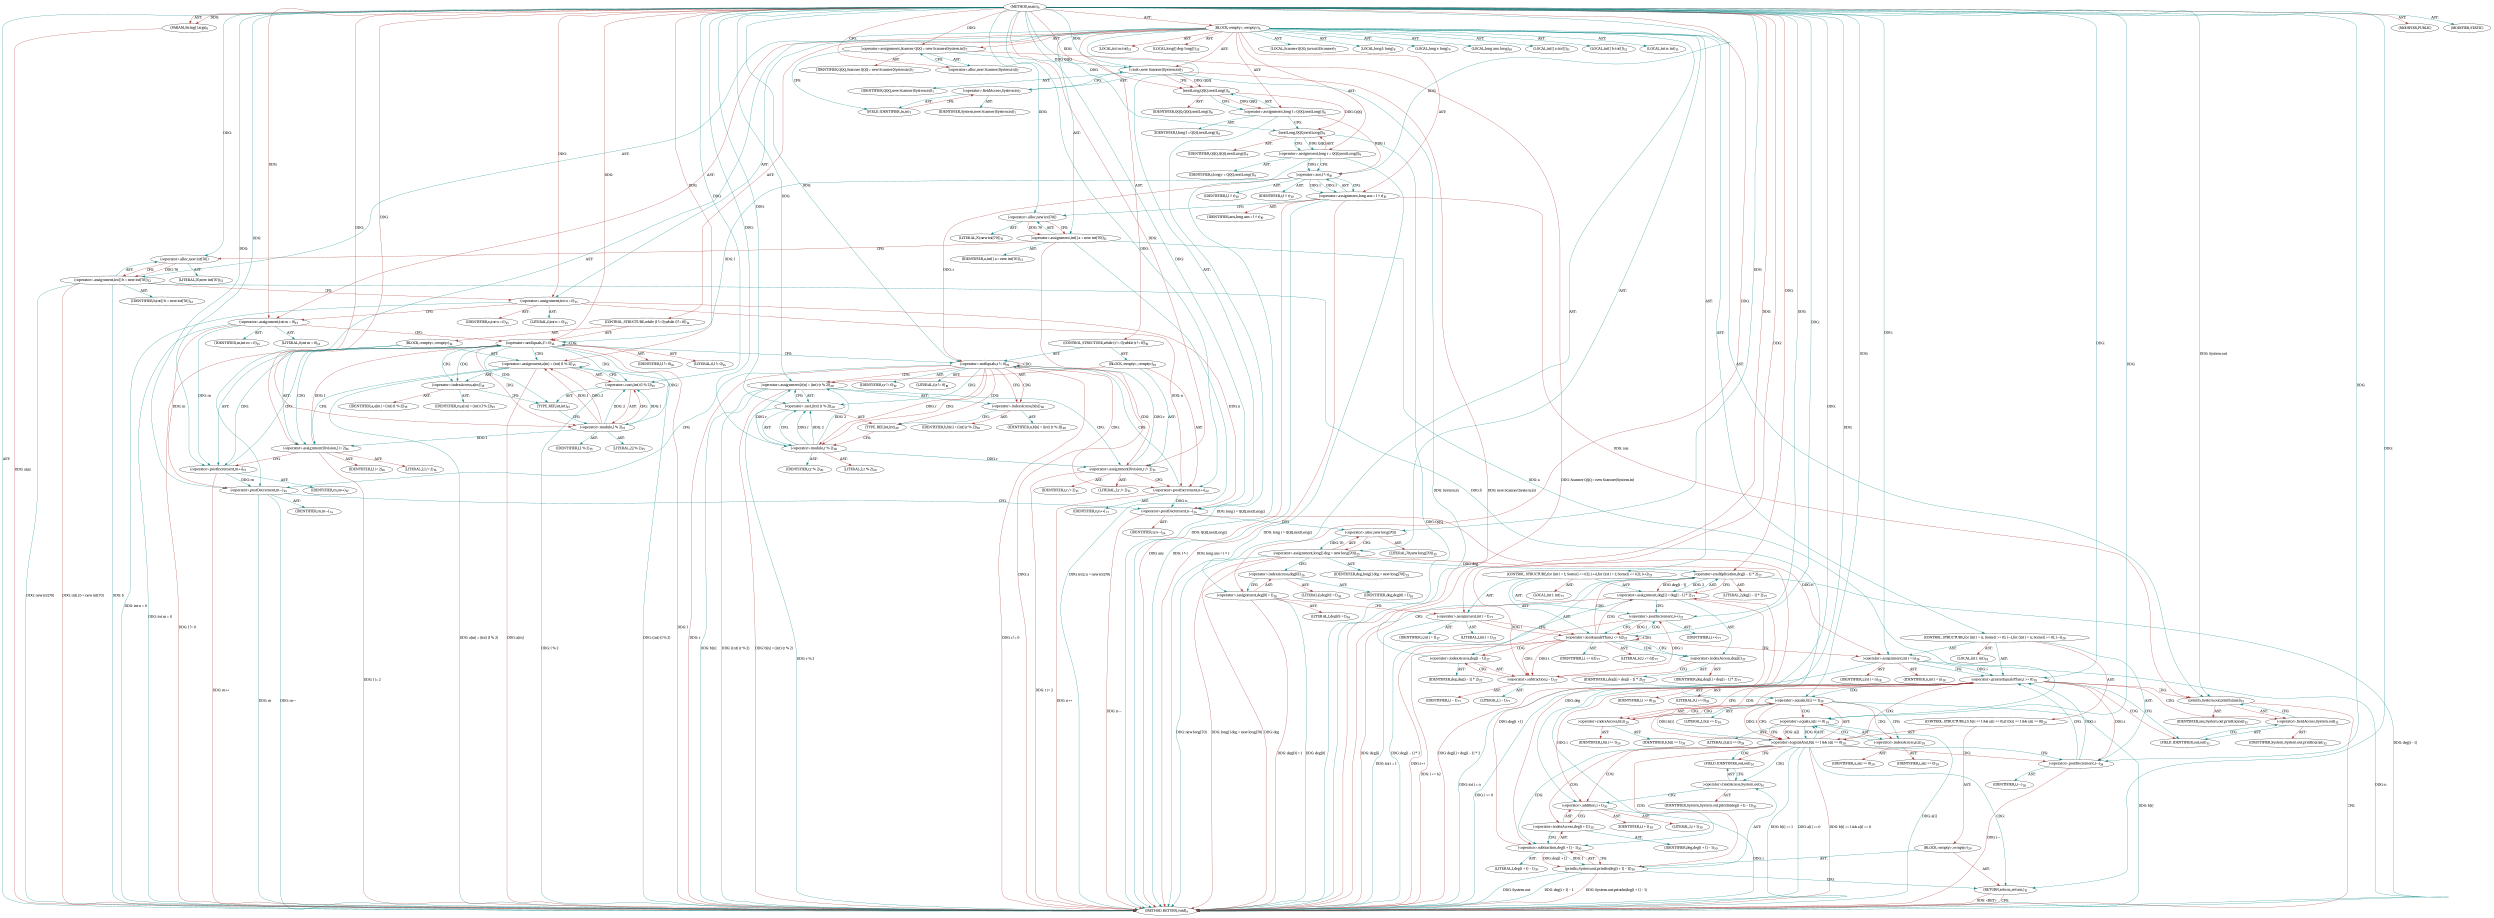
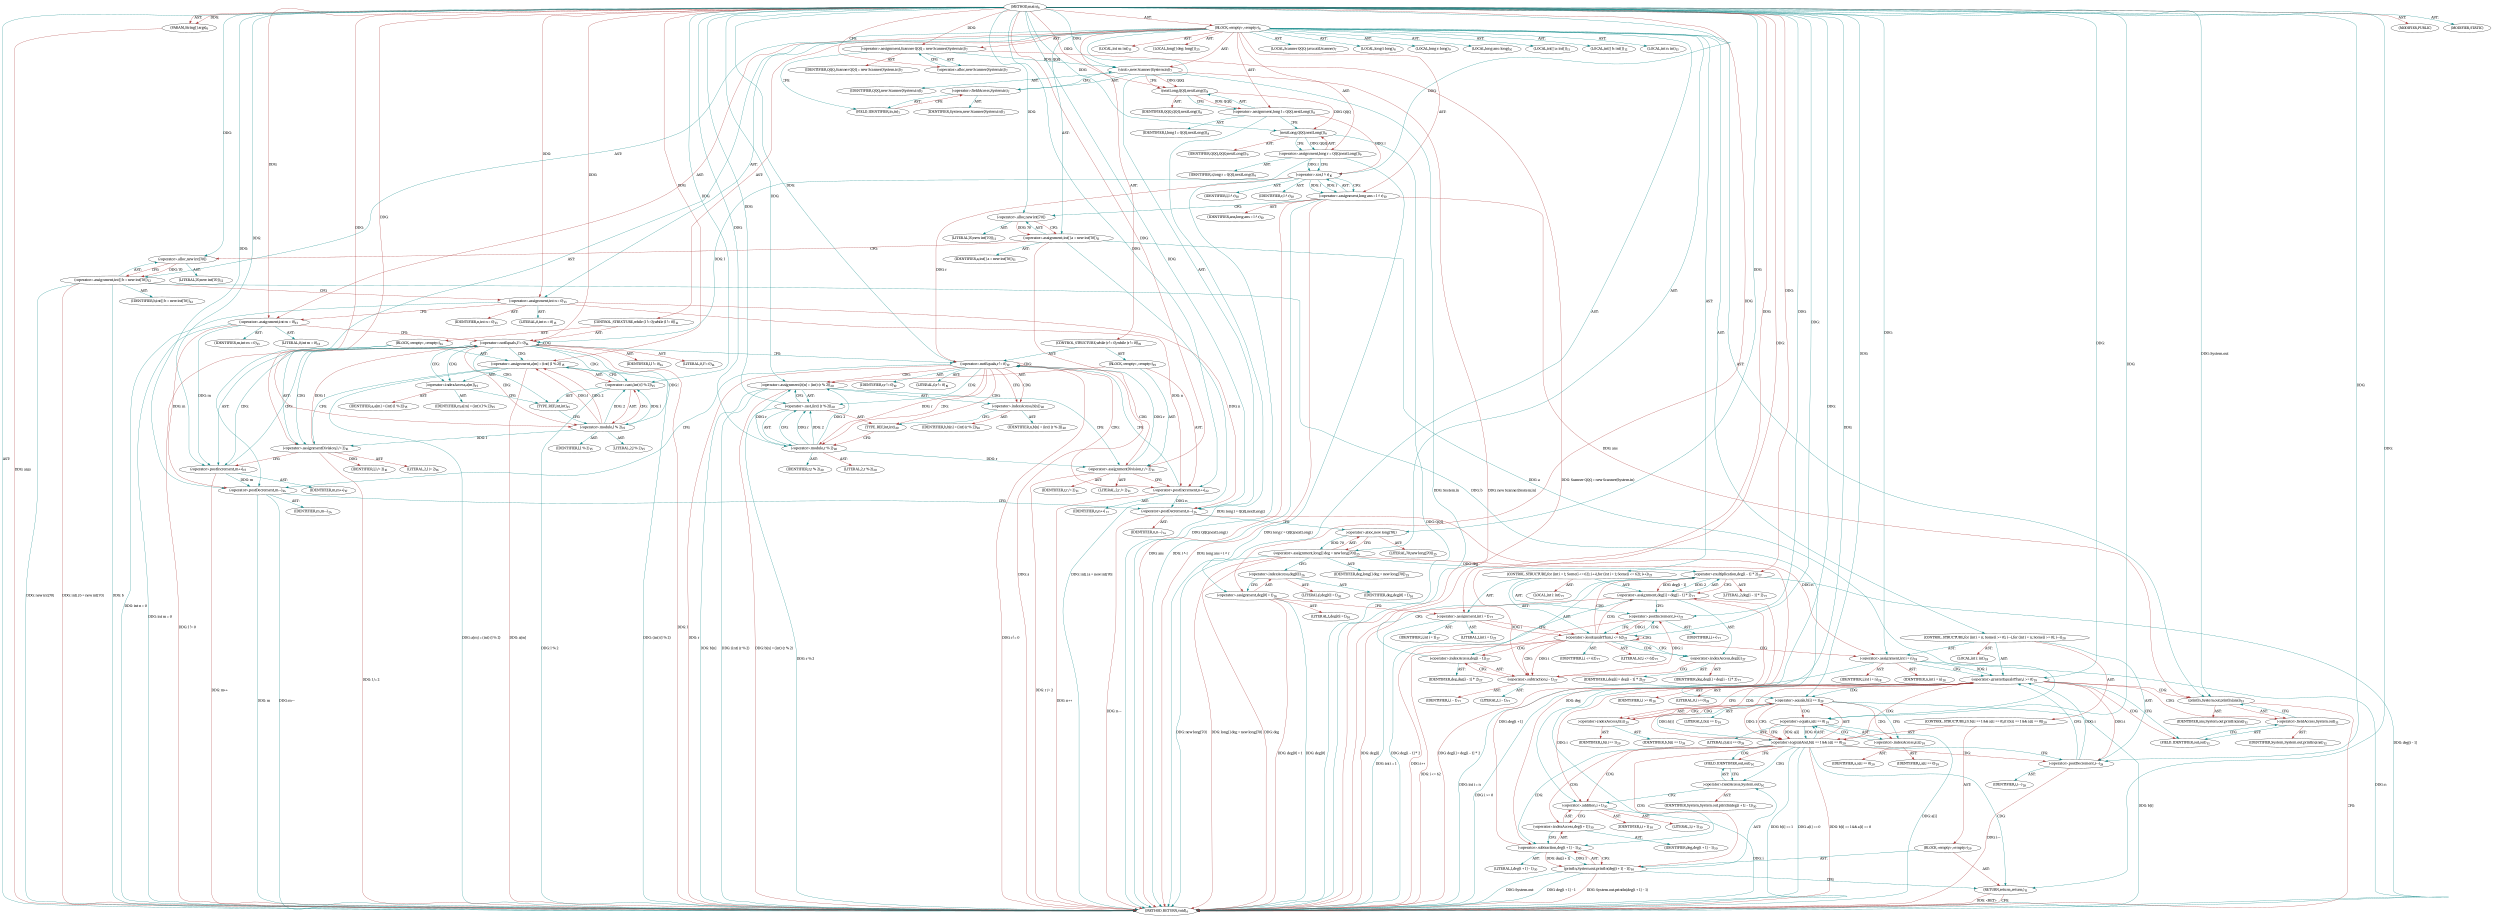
(350, 459) -> (354, 459)
